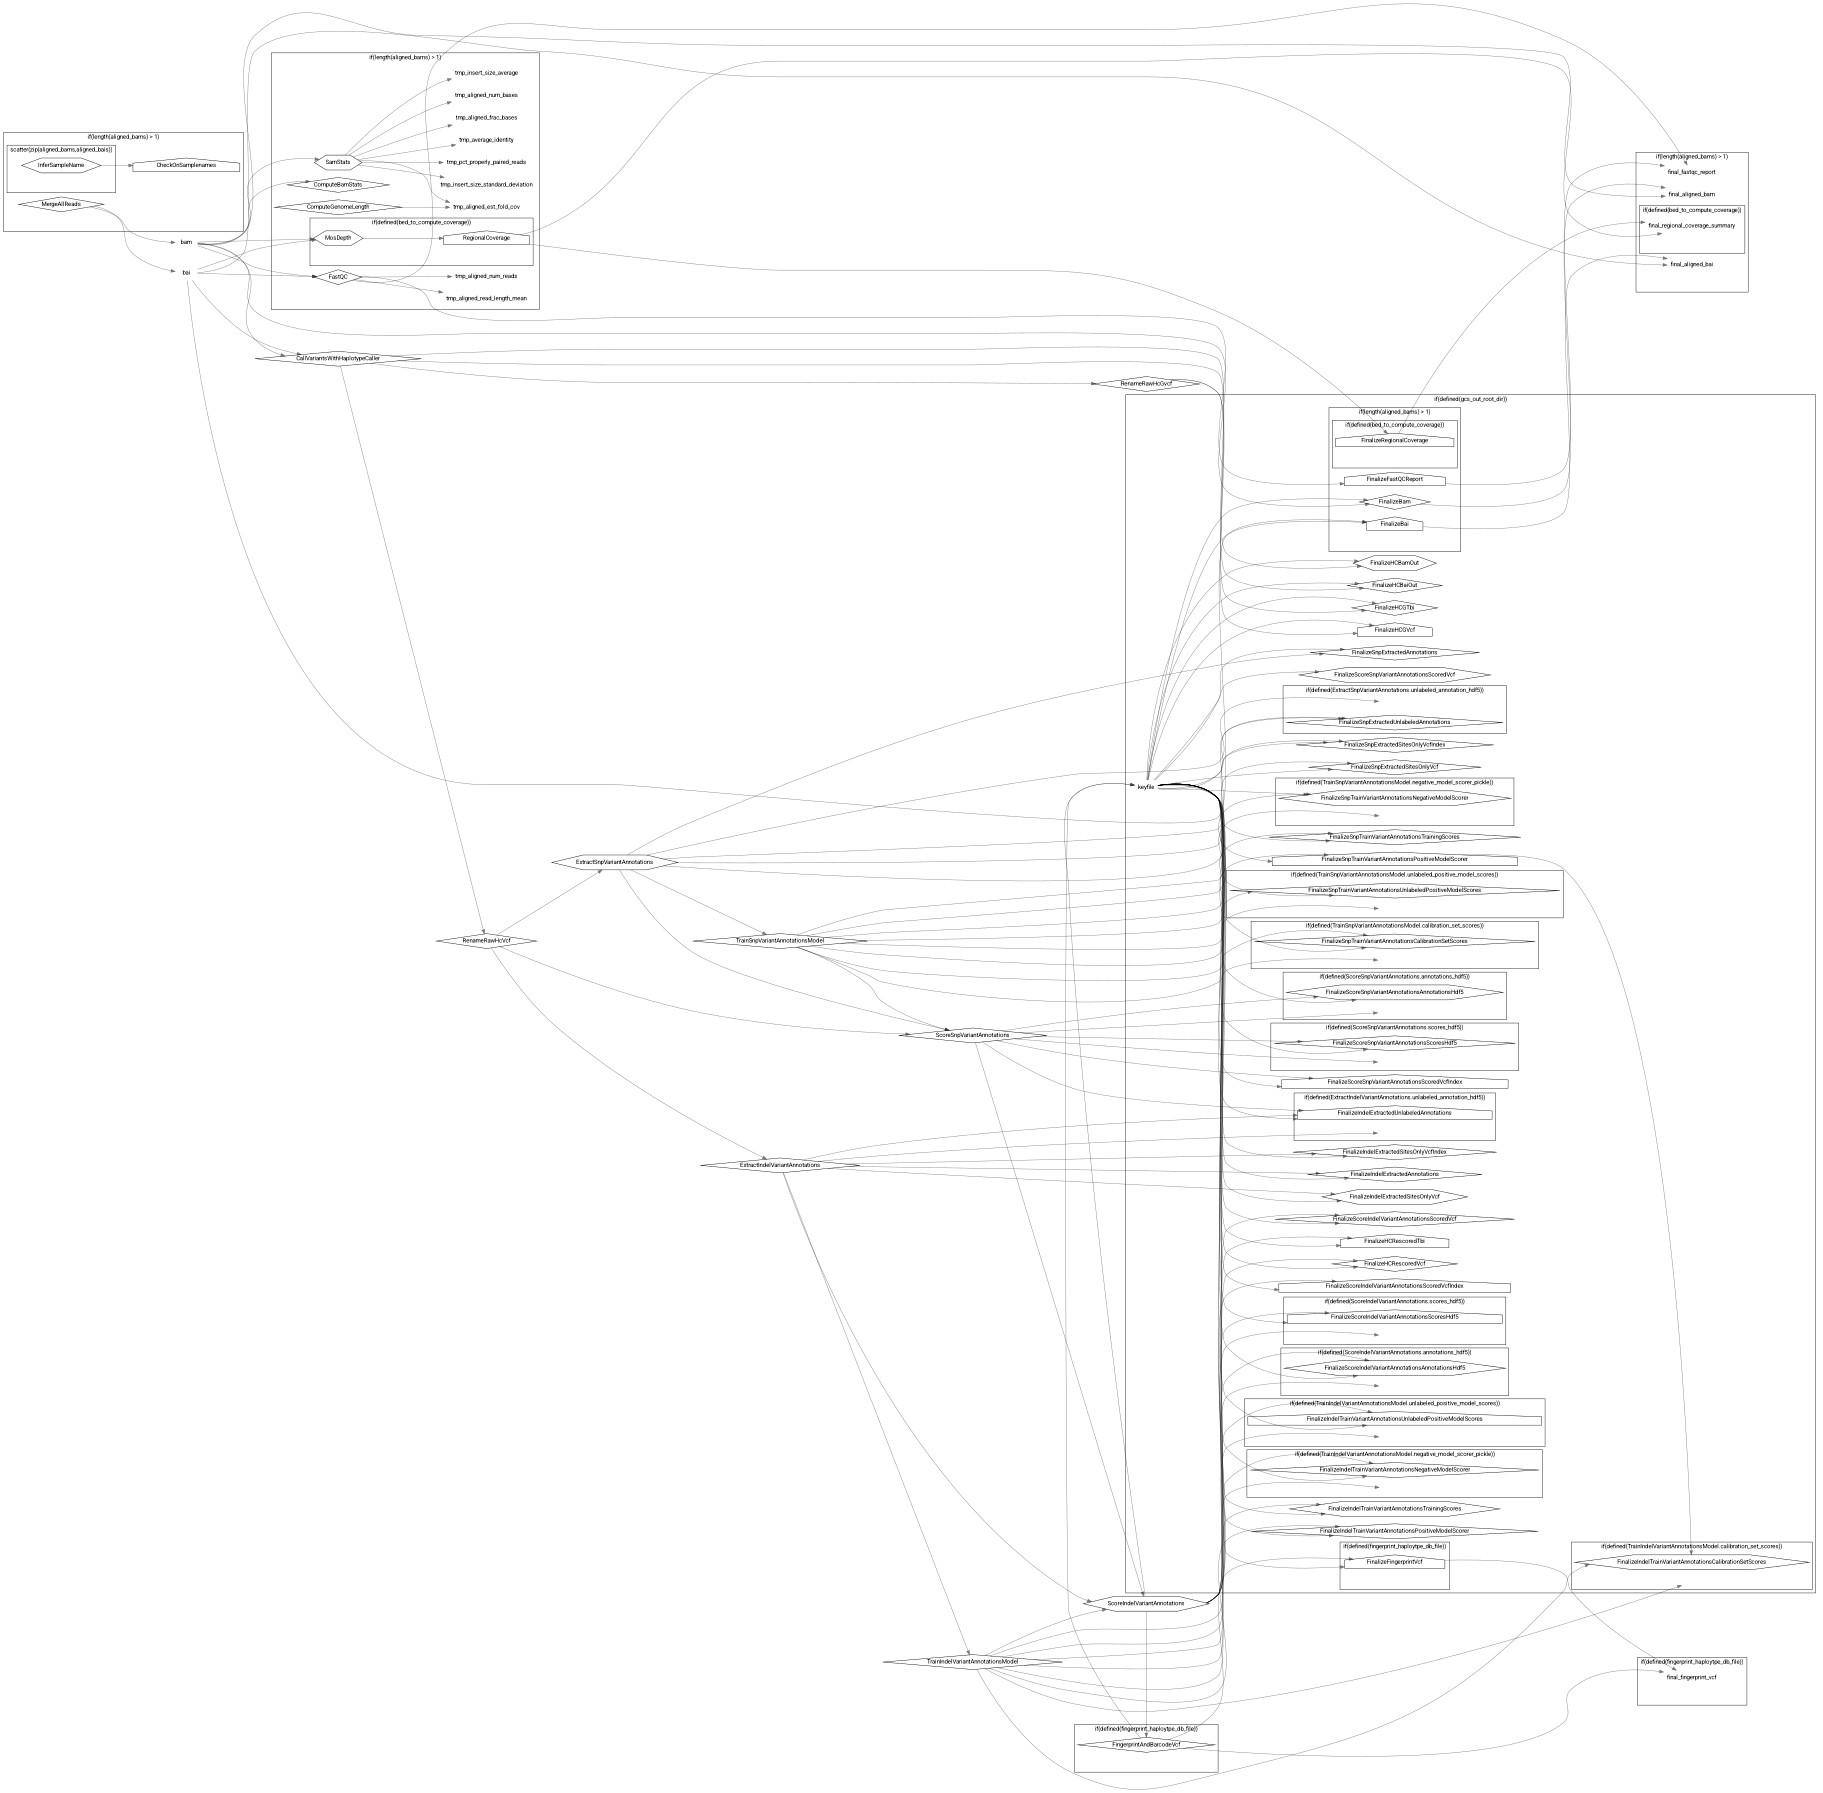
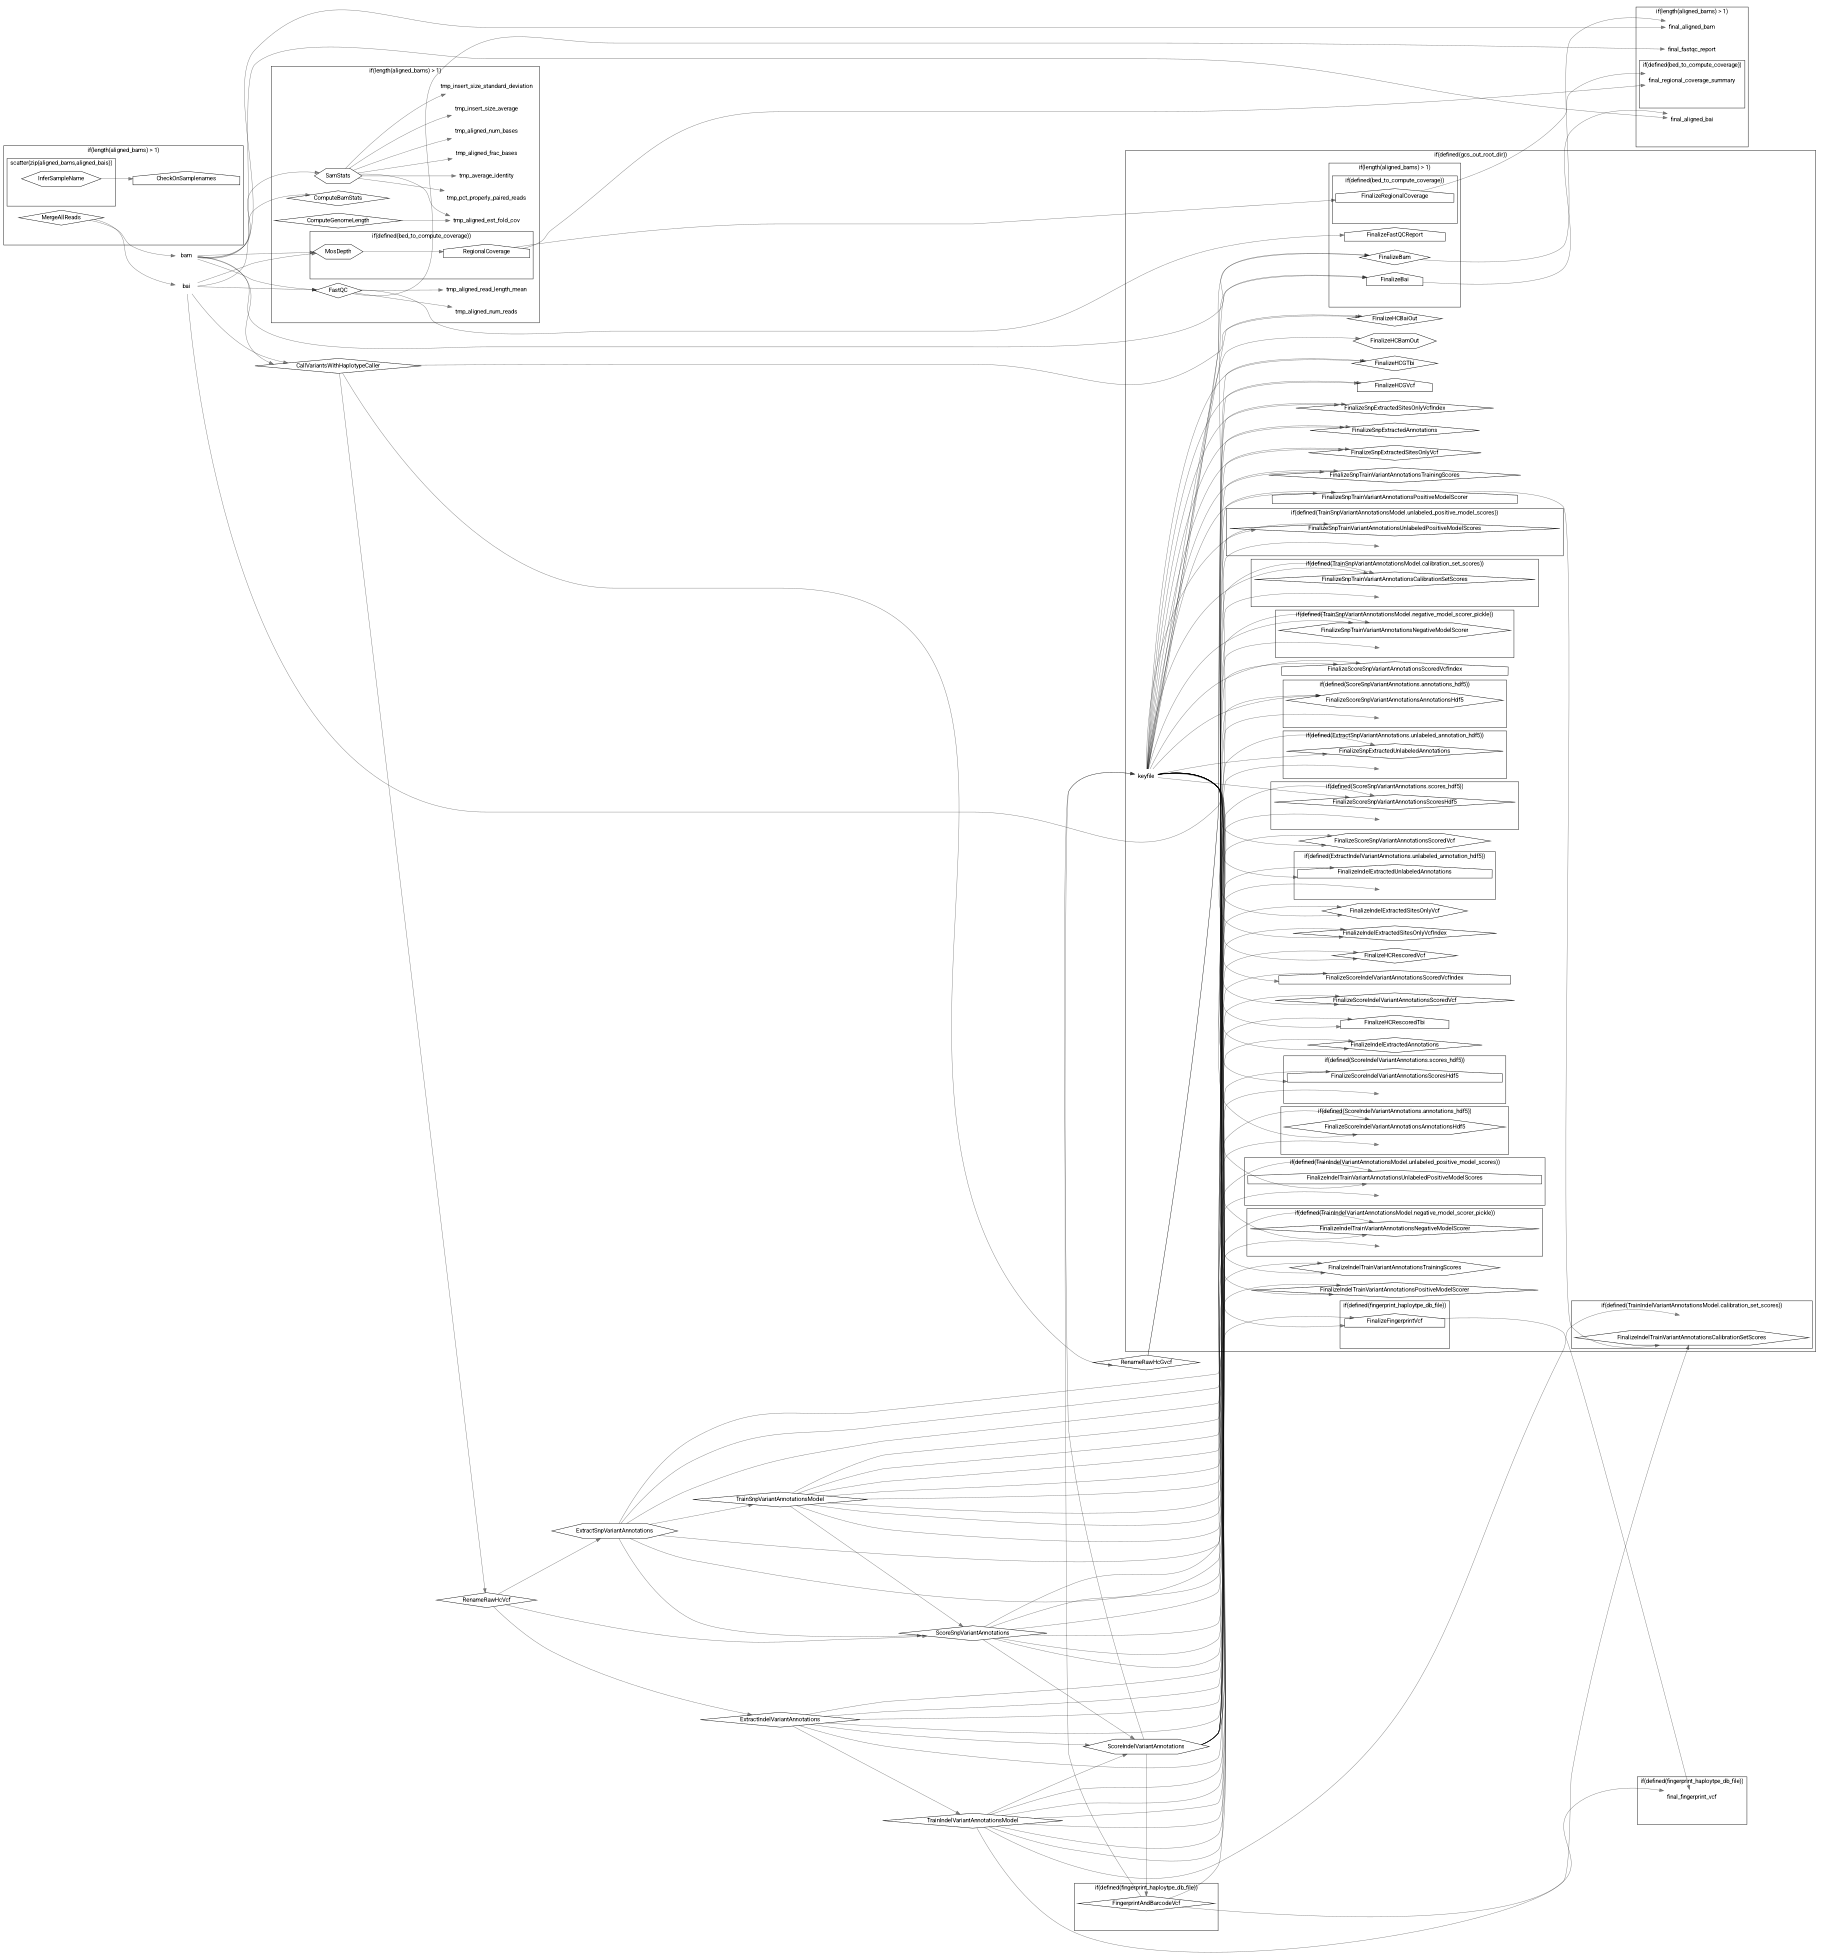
(969, 349) -> none
(1565, 465) -> none
(1135, 1099) -> (1223, 1315)
